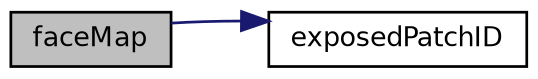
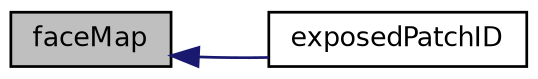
(206, 22) -> (234, 58)
